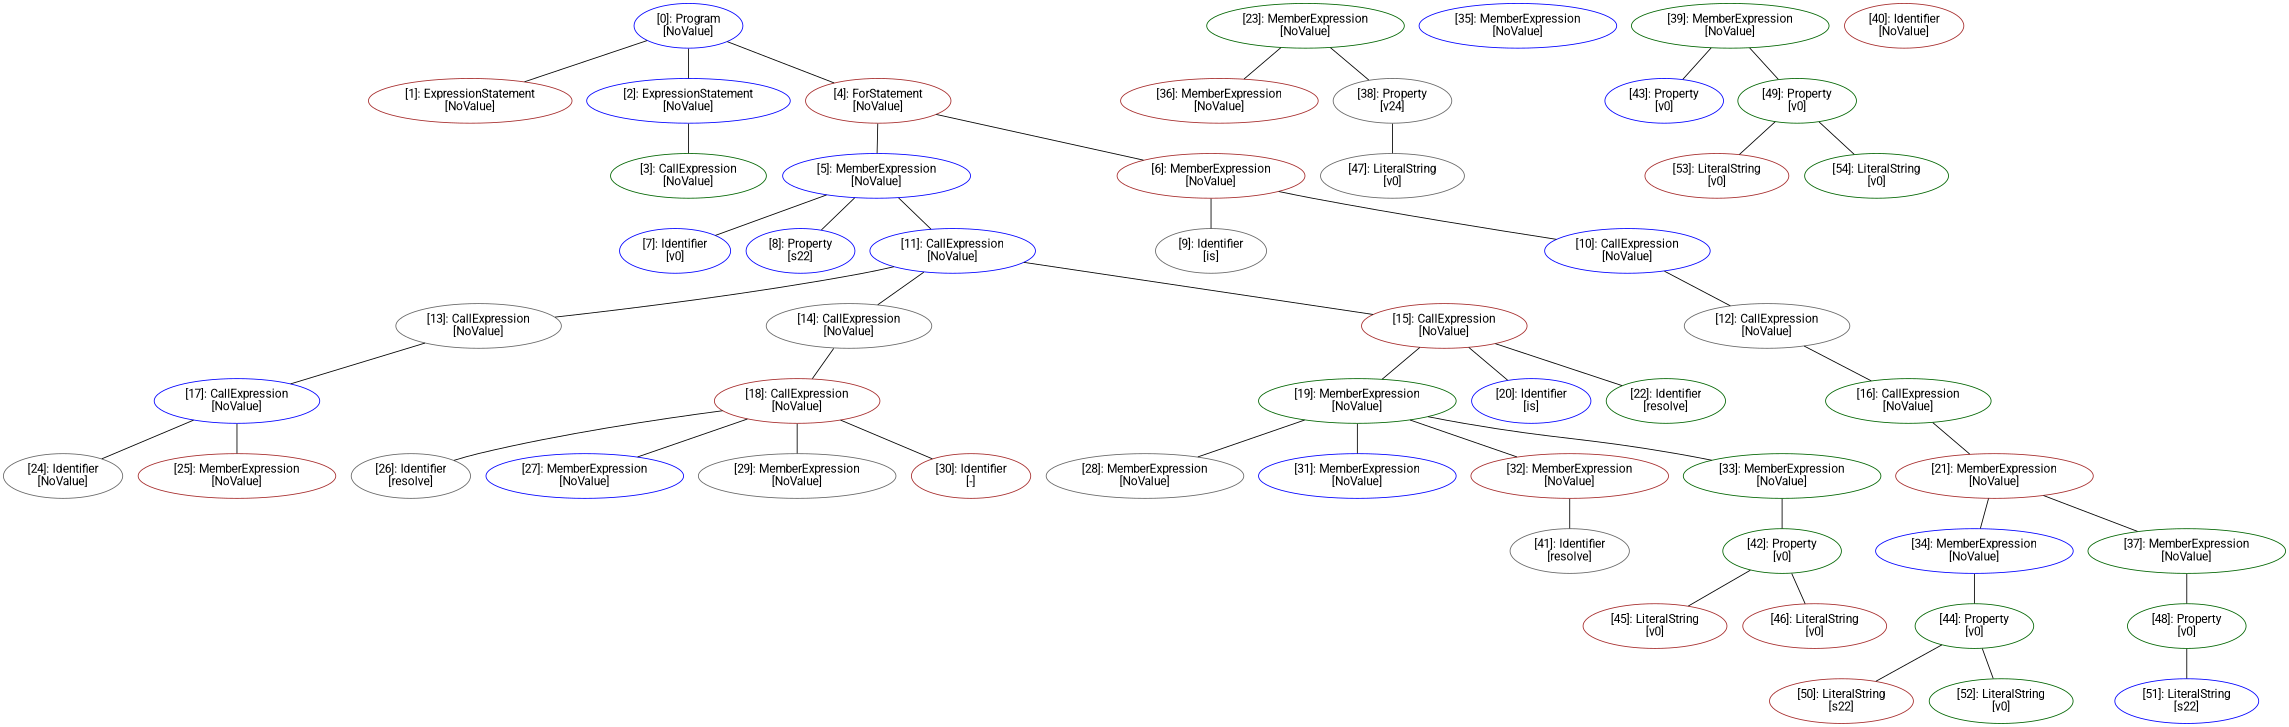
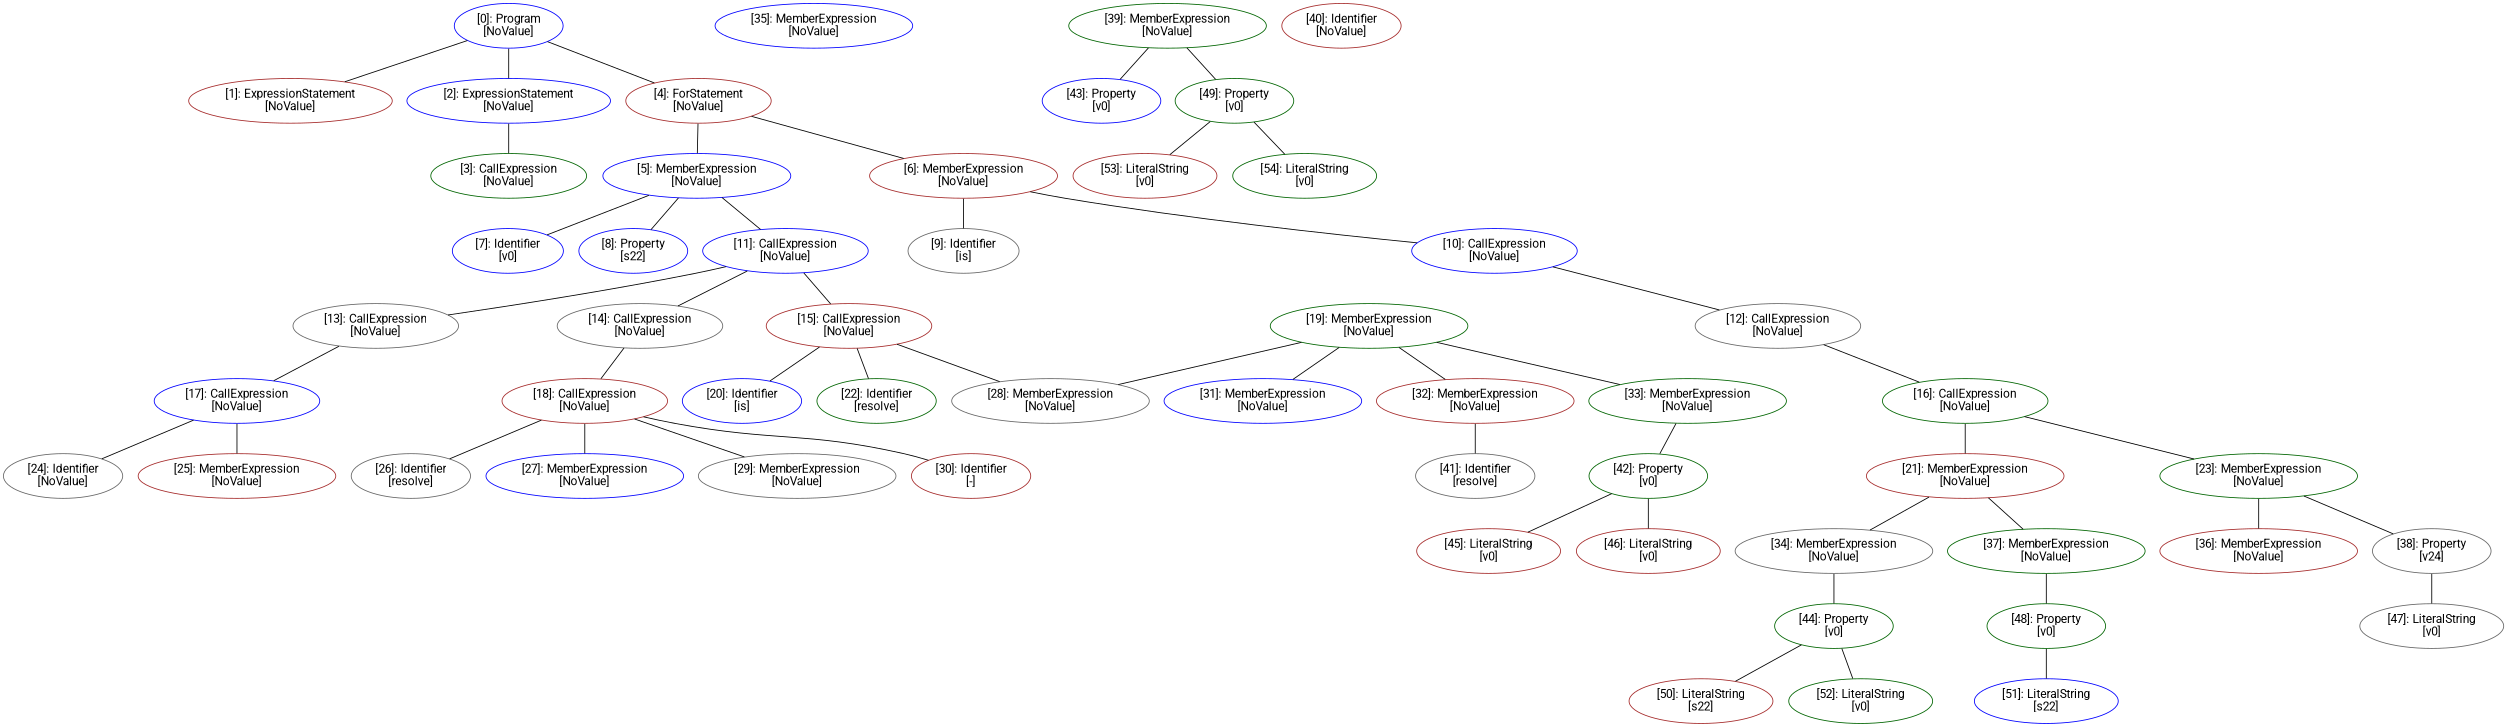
(1401, 363) -> (948, 363)
none -> (2109, 438)
(1974, 551) -> (1834, 551)
